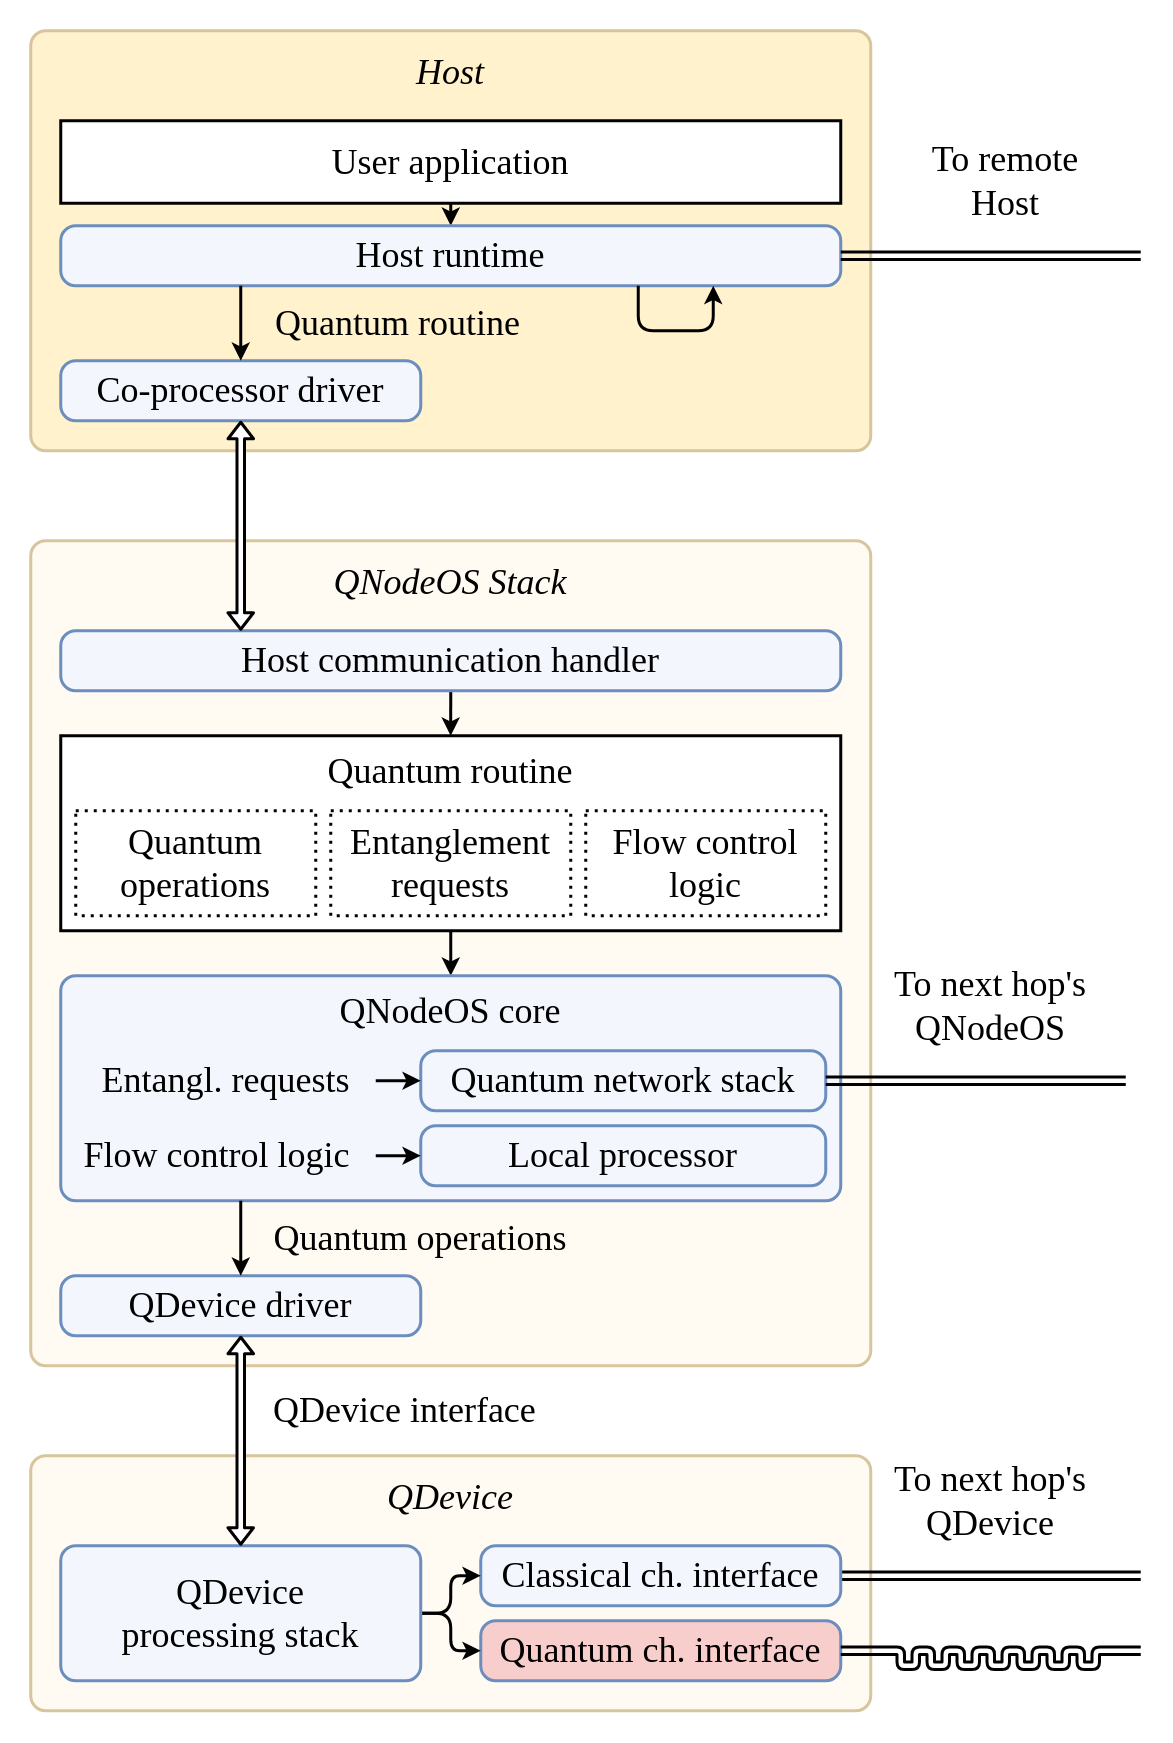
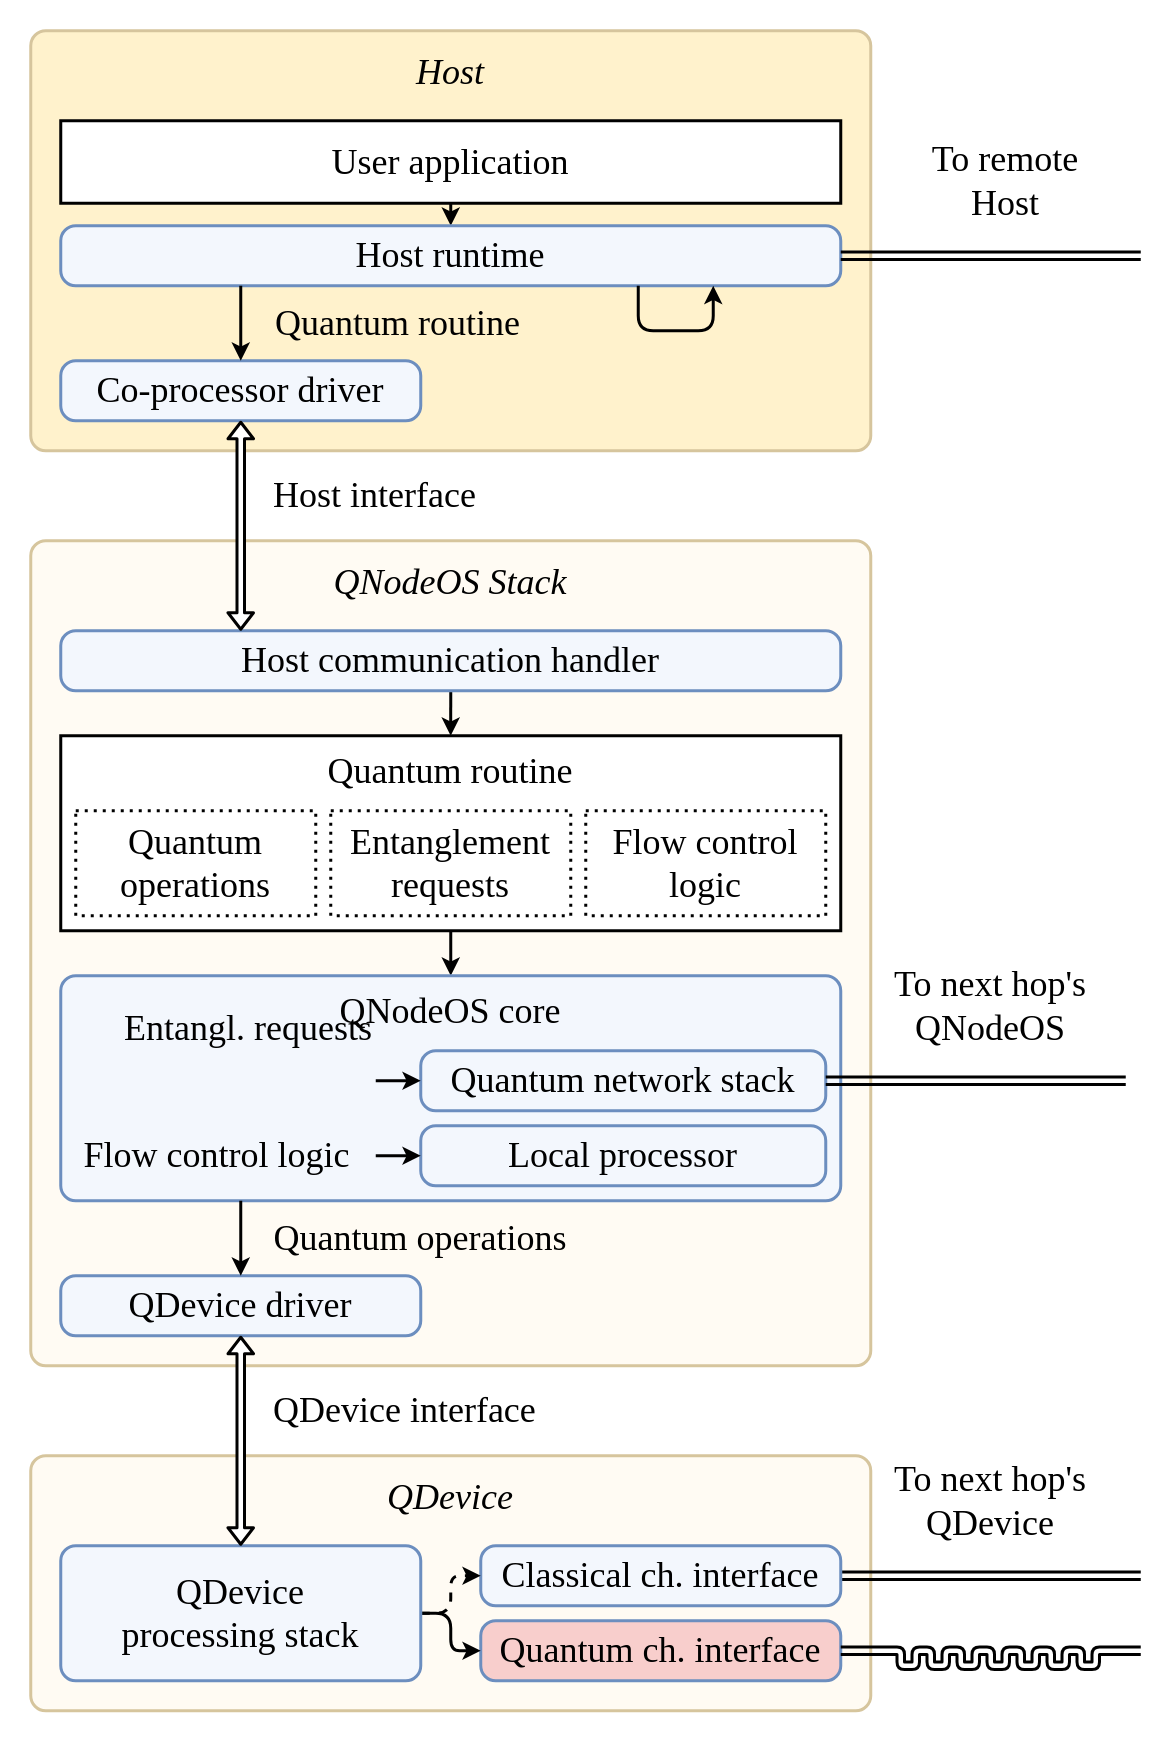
none -> (391, 496)
(215, 1081) -> (237, 1028)
(451, 1590) -> (451, 1590)
